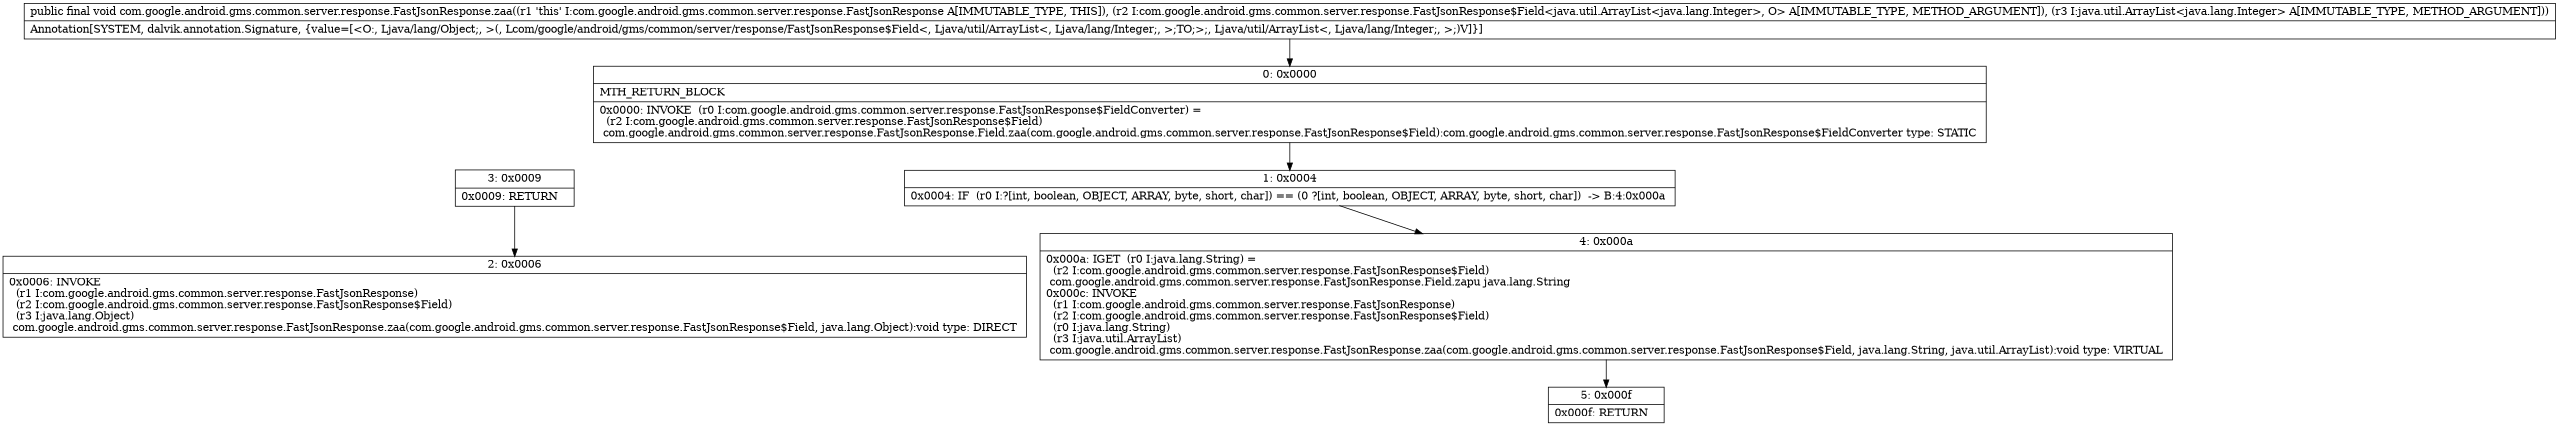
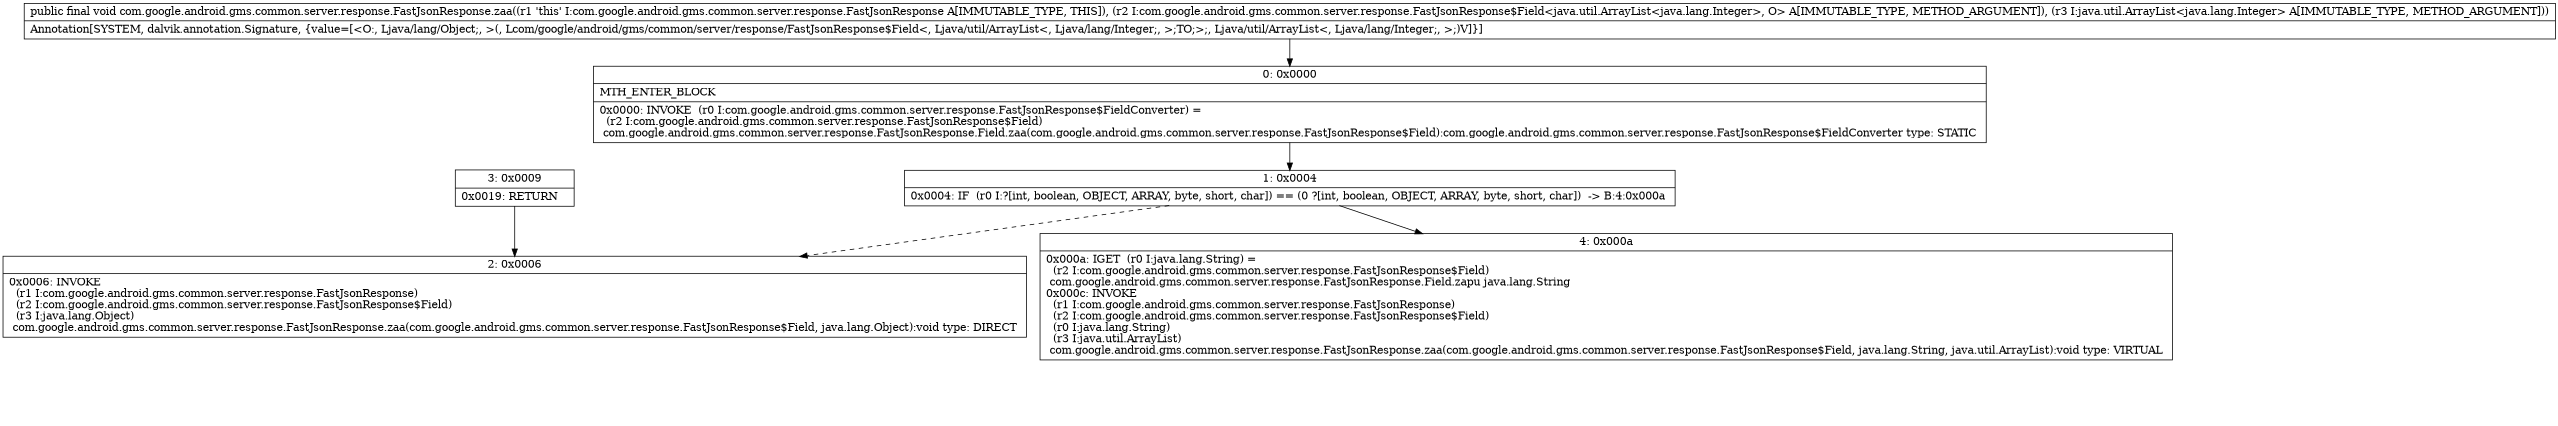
(662, 92) -> (658, 92)
(515, 197) -> (515, 197)
none -> (988, 231)
(1606, 405) -> none
